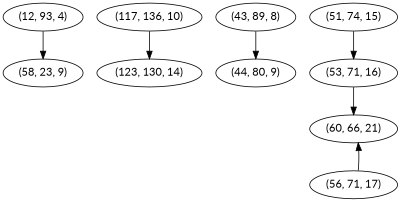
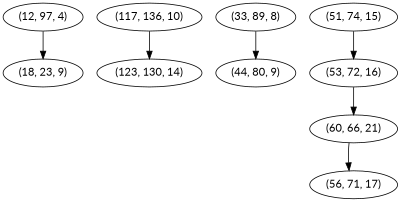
(43, 17) -> (43, 17)
(256, 17) -> (256, 17)
(43, 73) -> (43, 73)
(354, 73) -> (354, 73)
(359, 161) -> (348, 153)
